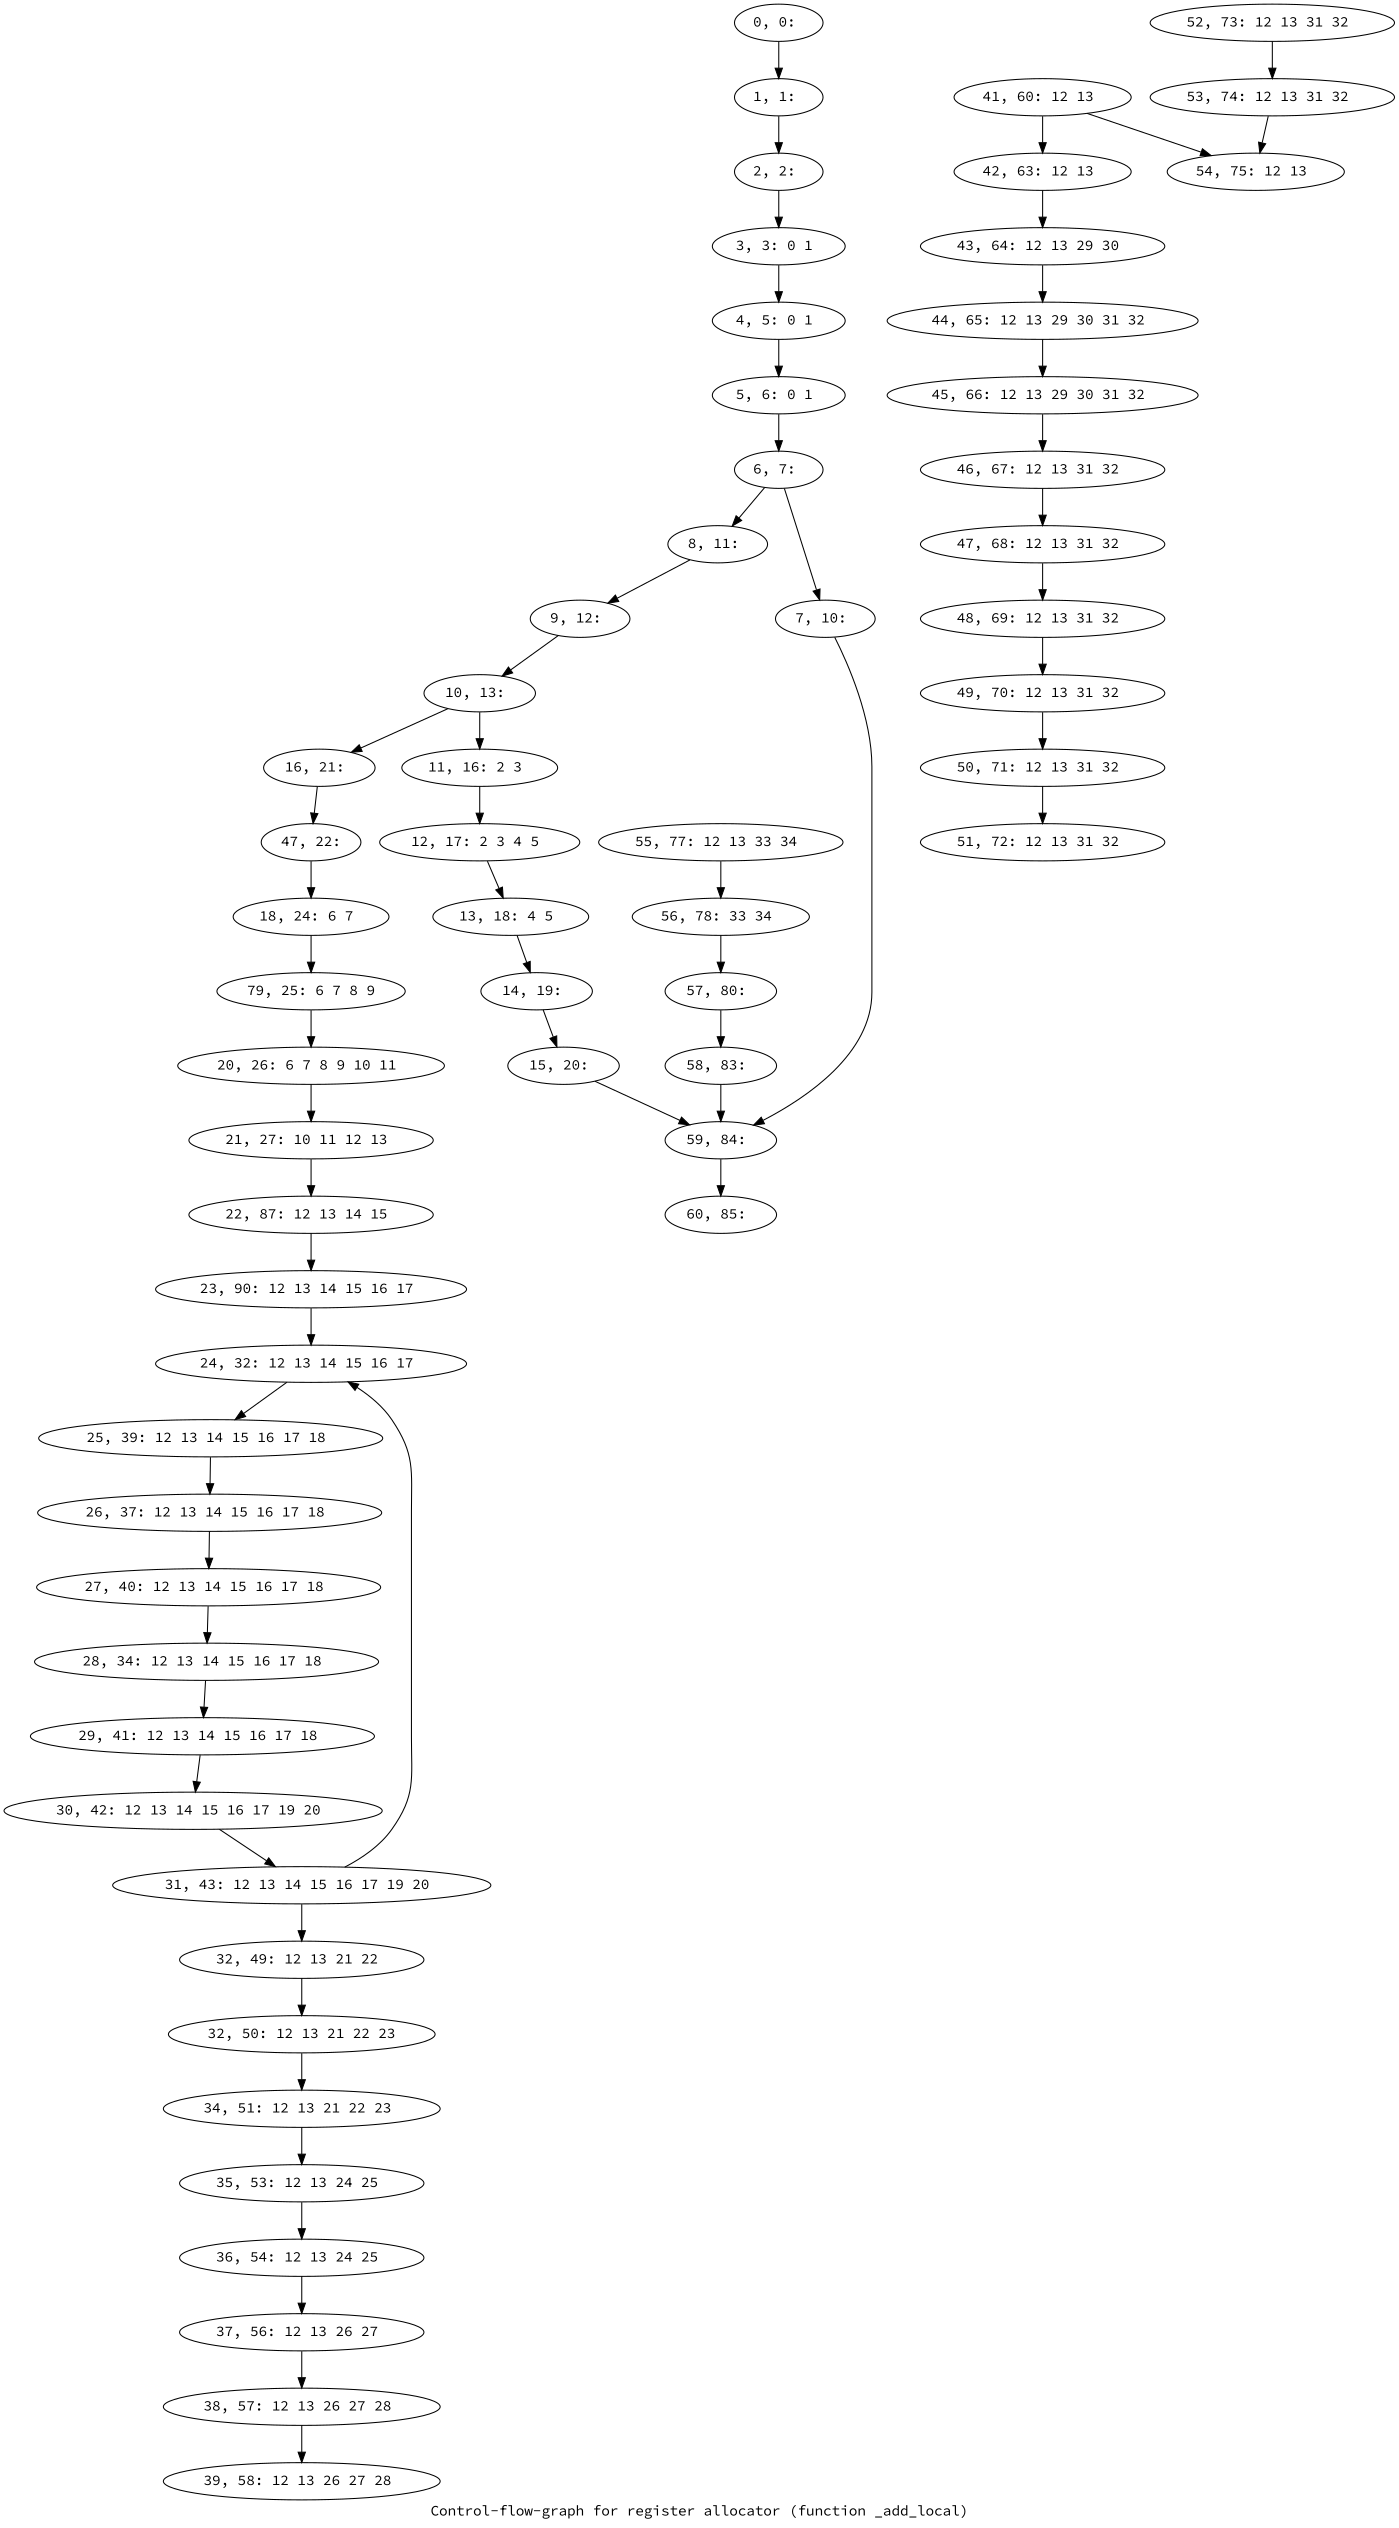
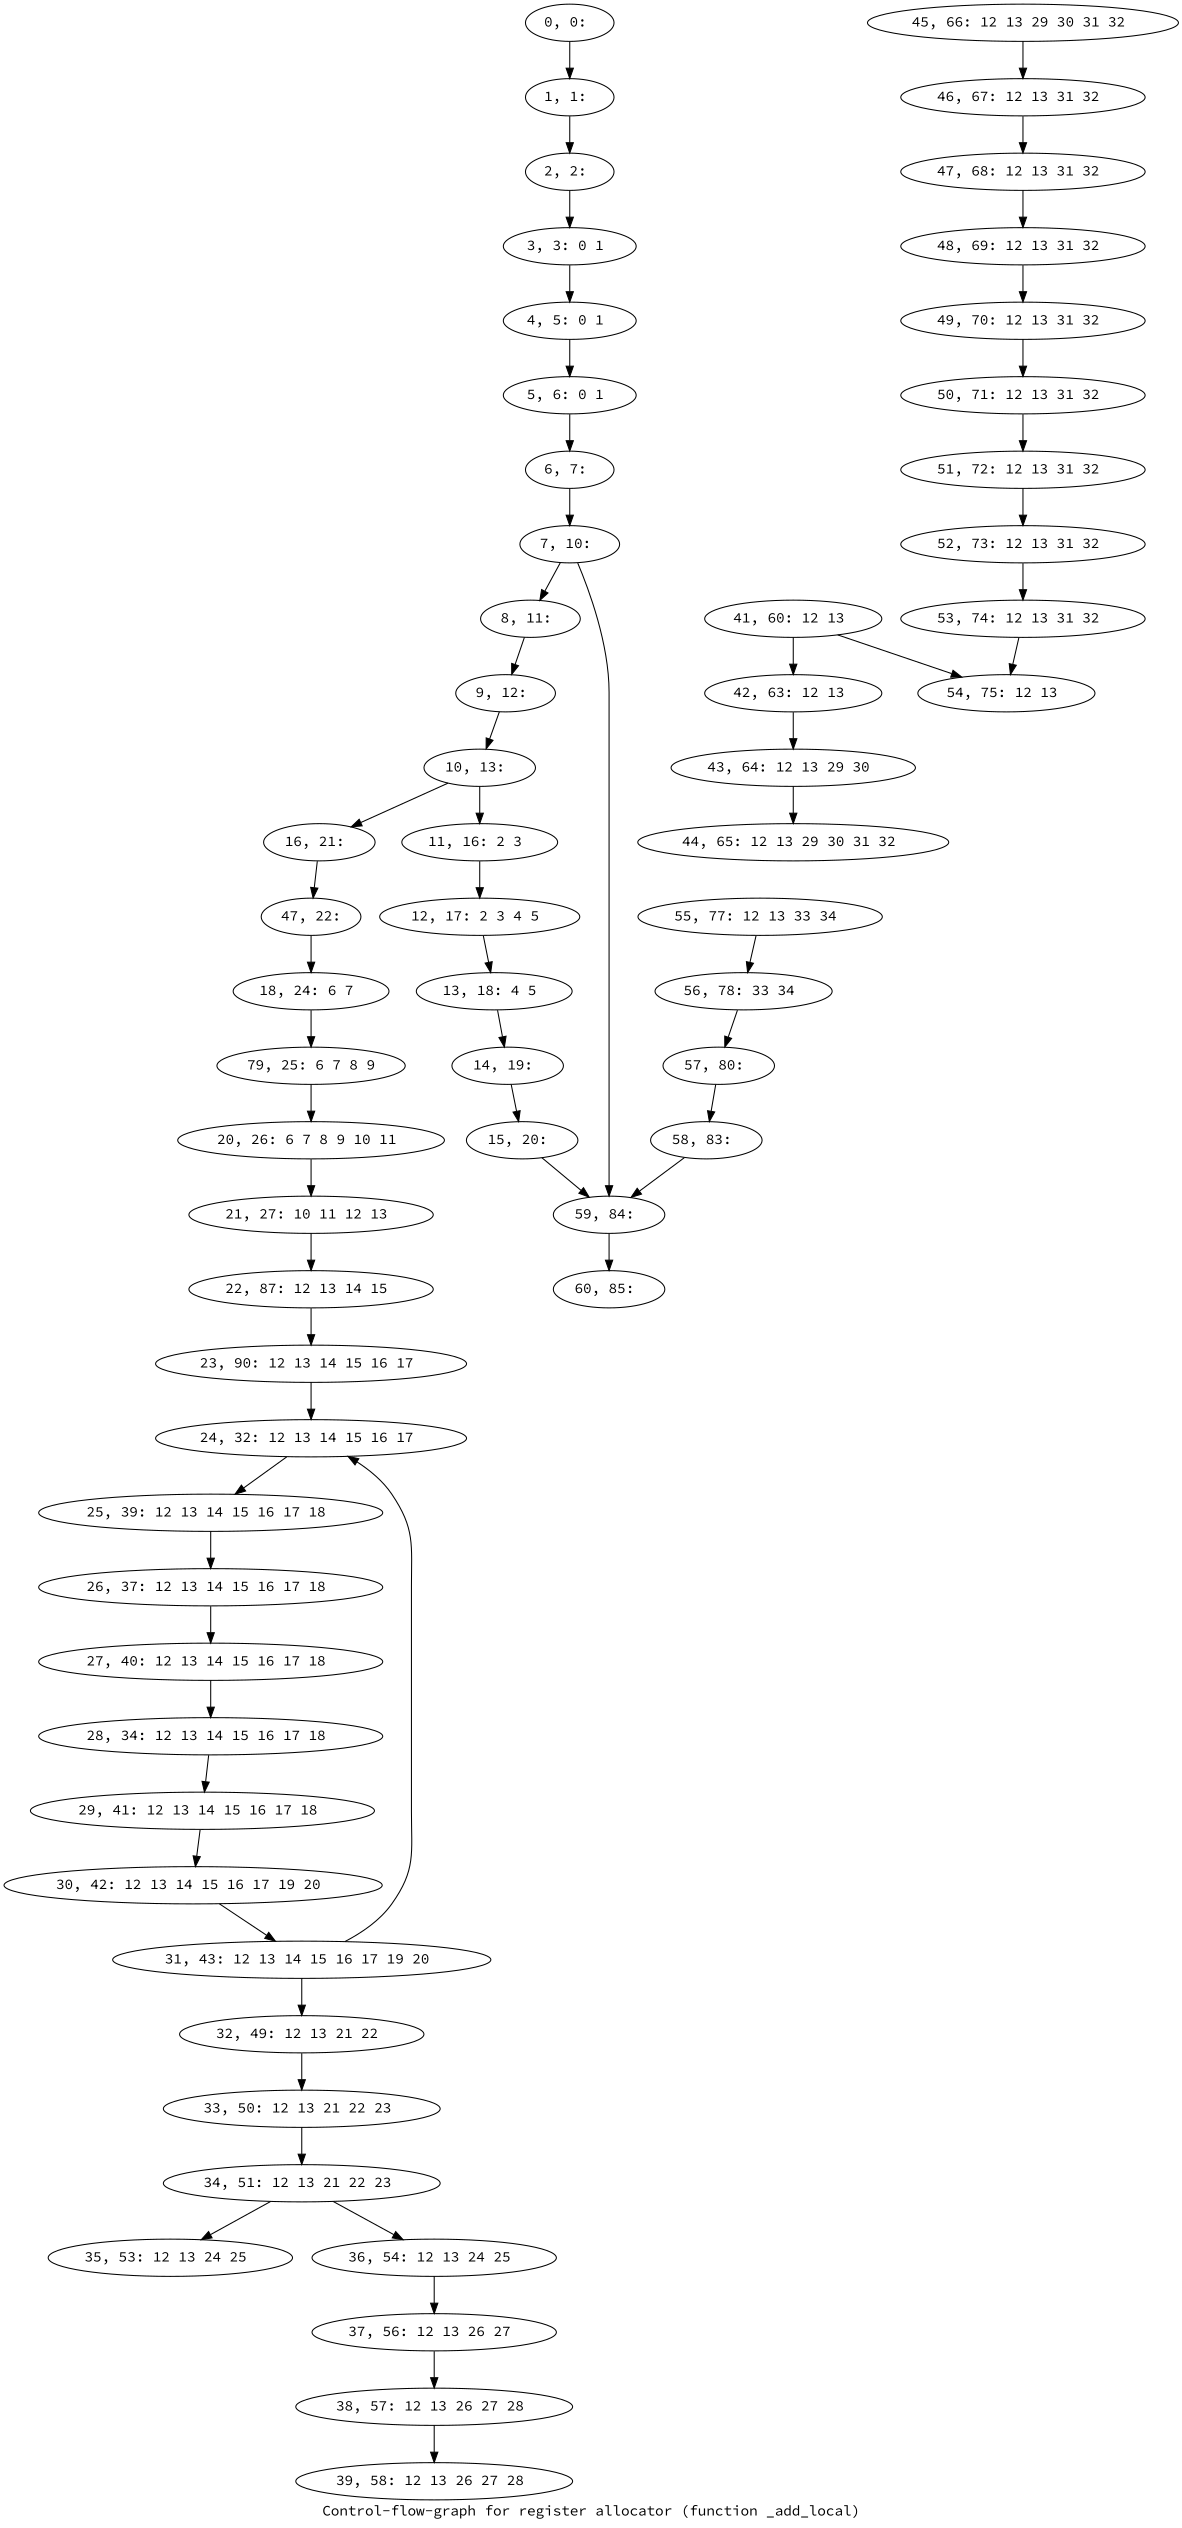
(1043, 353) -> none
none -> (1023, 502)
(752, 503) -> (553, 577)
(302, 2034) -> (302, 2109)
(302, 2215) -> (363, 2218)
